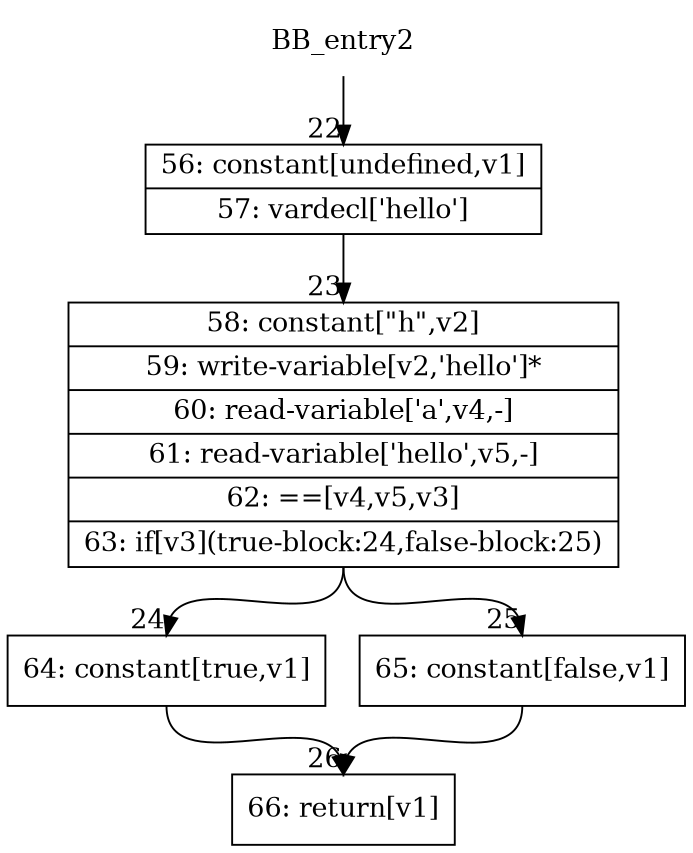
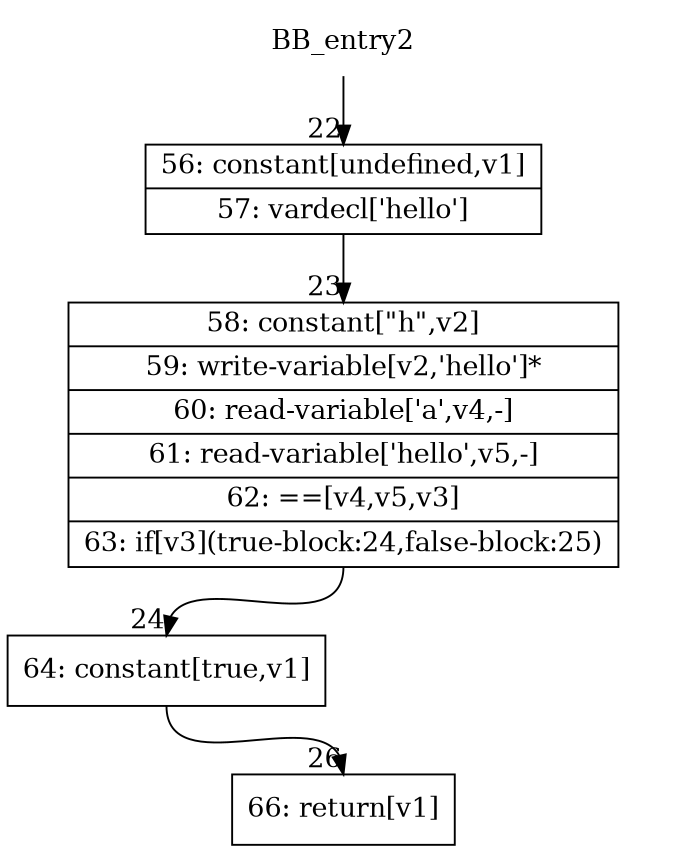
(522, 671) -> none
